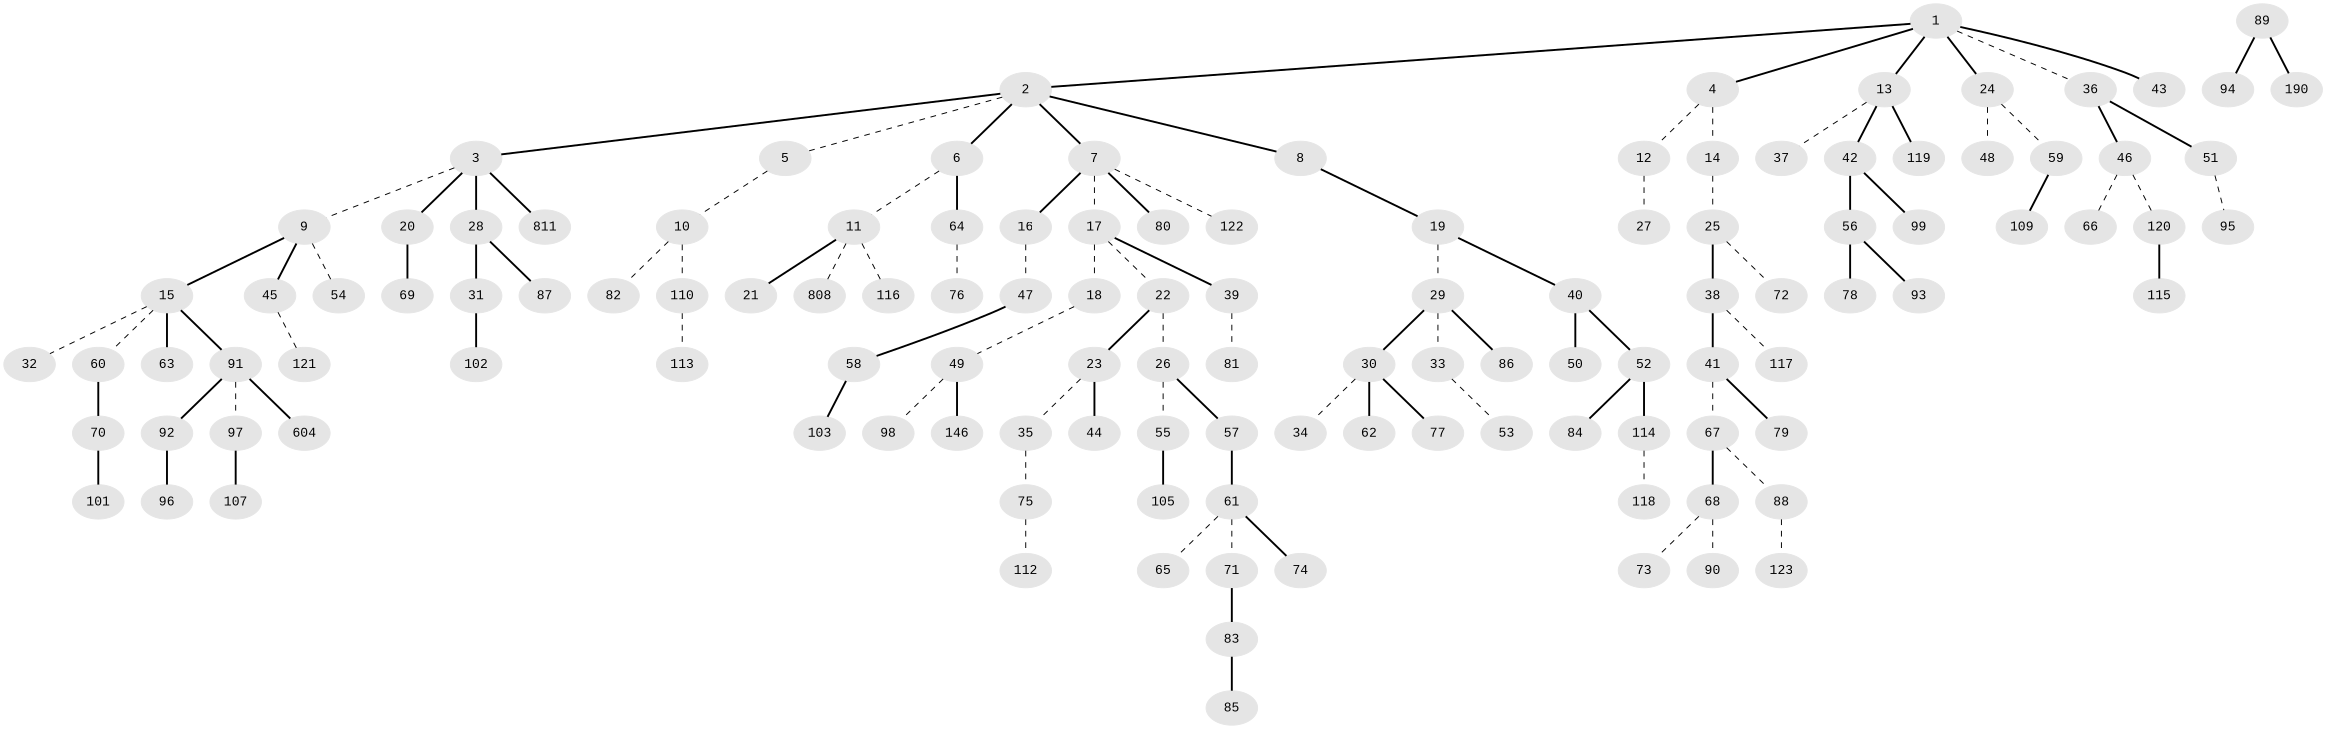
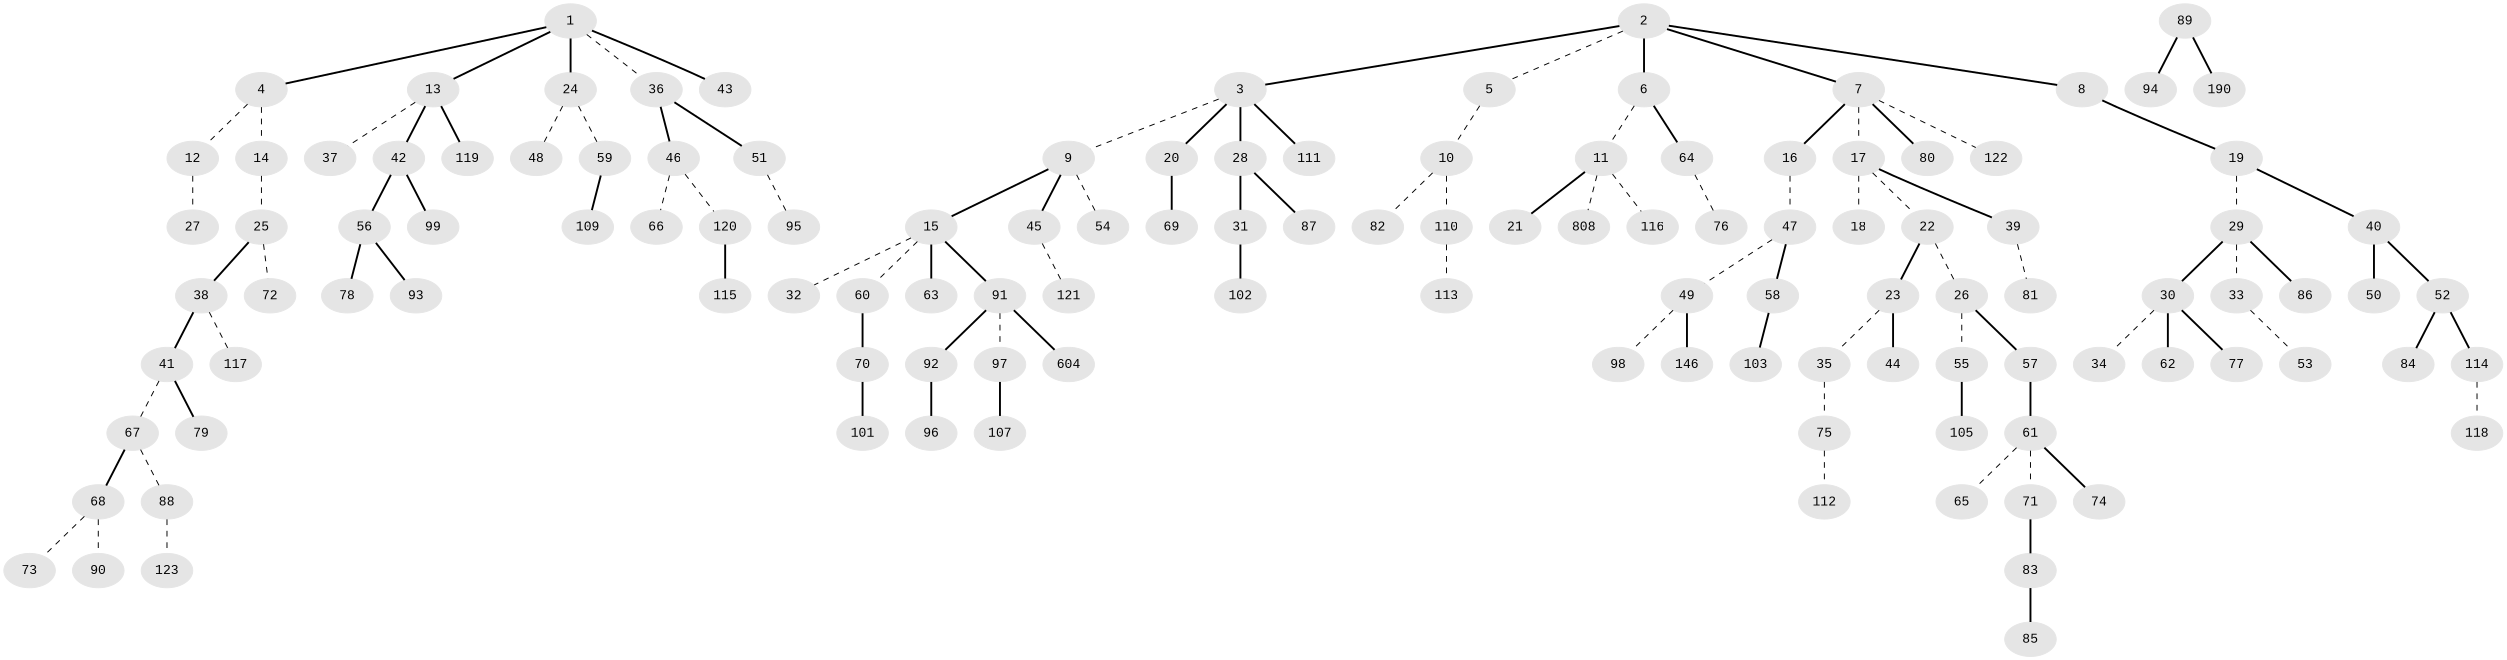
(1481, 55) -> none
(545, 227) -> (1309, 158)
(1026, 330) -> (1738, 262)
